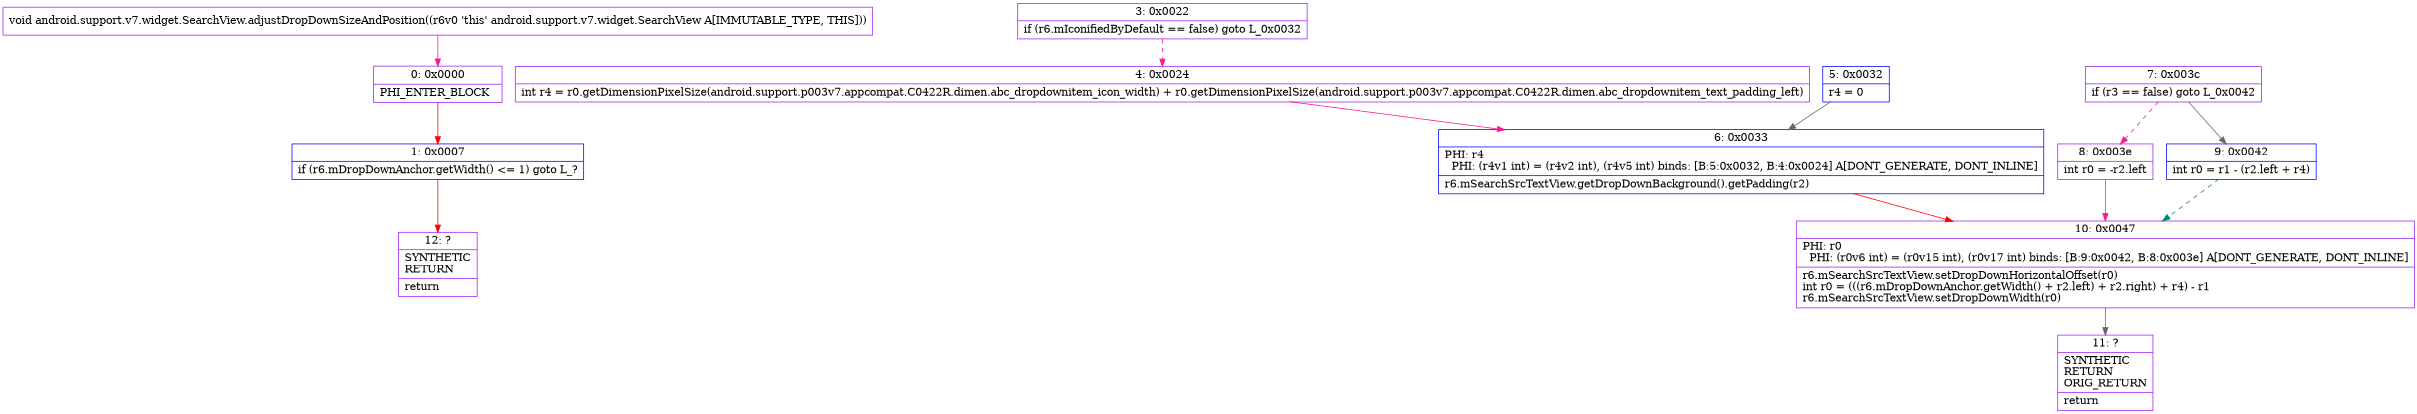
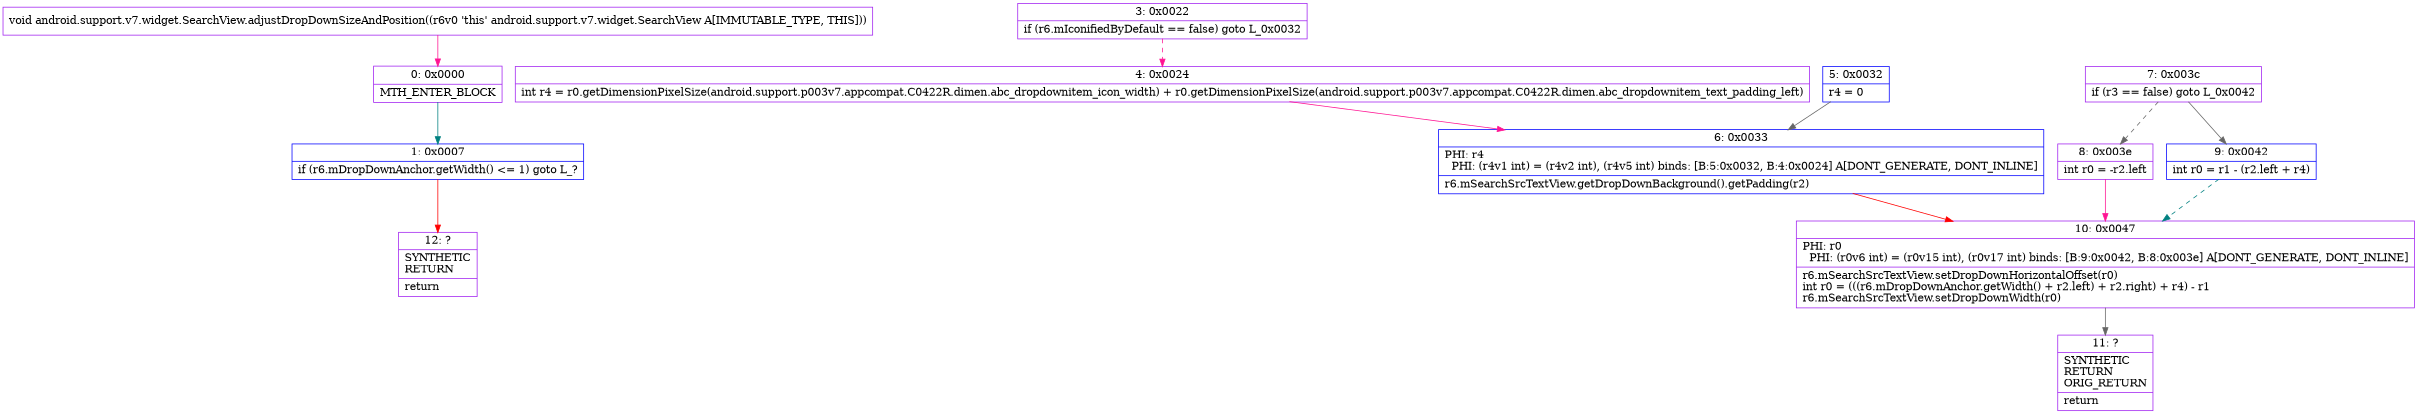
(434, 93) -> (438, 93)
(438, 119) -> (438, 119)
(2142, 120) -> (2142, 120)
